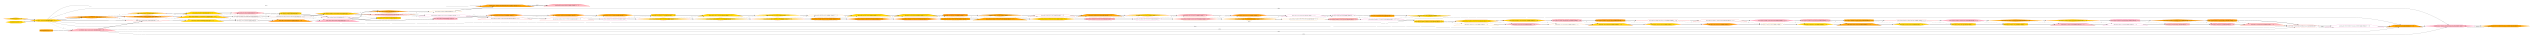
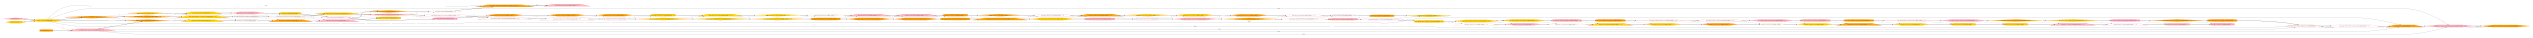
(869, 15) -> (869, 15)
(916, 15) -> (916, 15)
(1195, 15) -> (1195, 15)
(16, 19) -> (16, 19)
(147, 21) -> (147, 21)
(2262, 24) -> none
